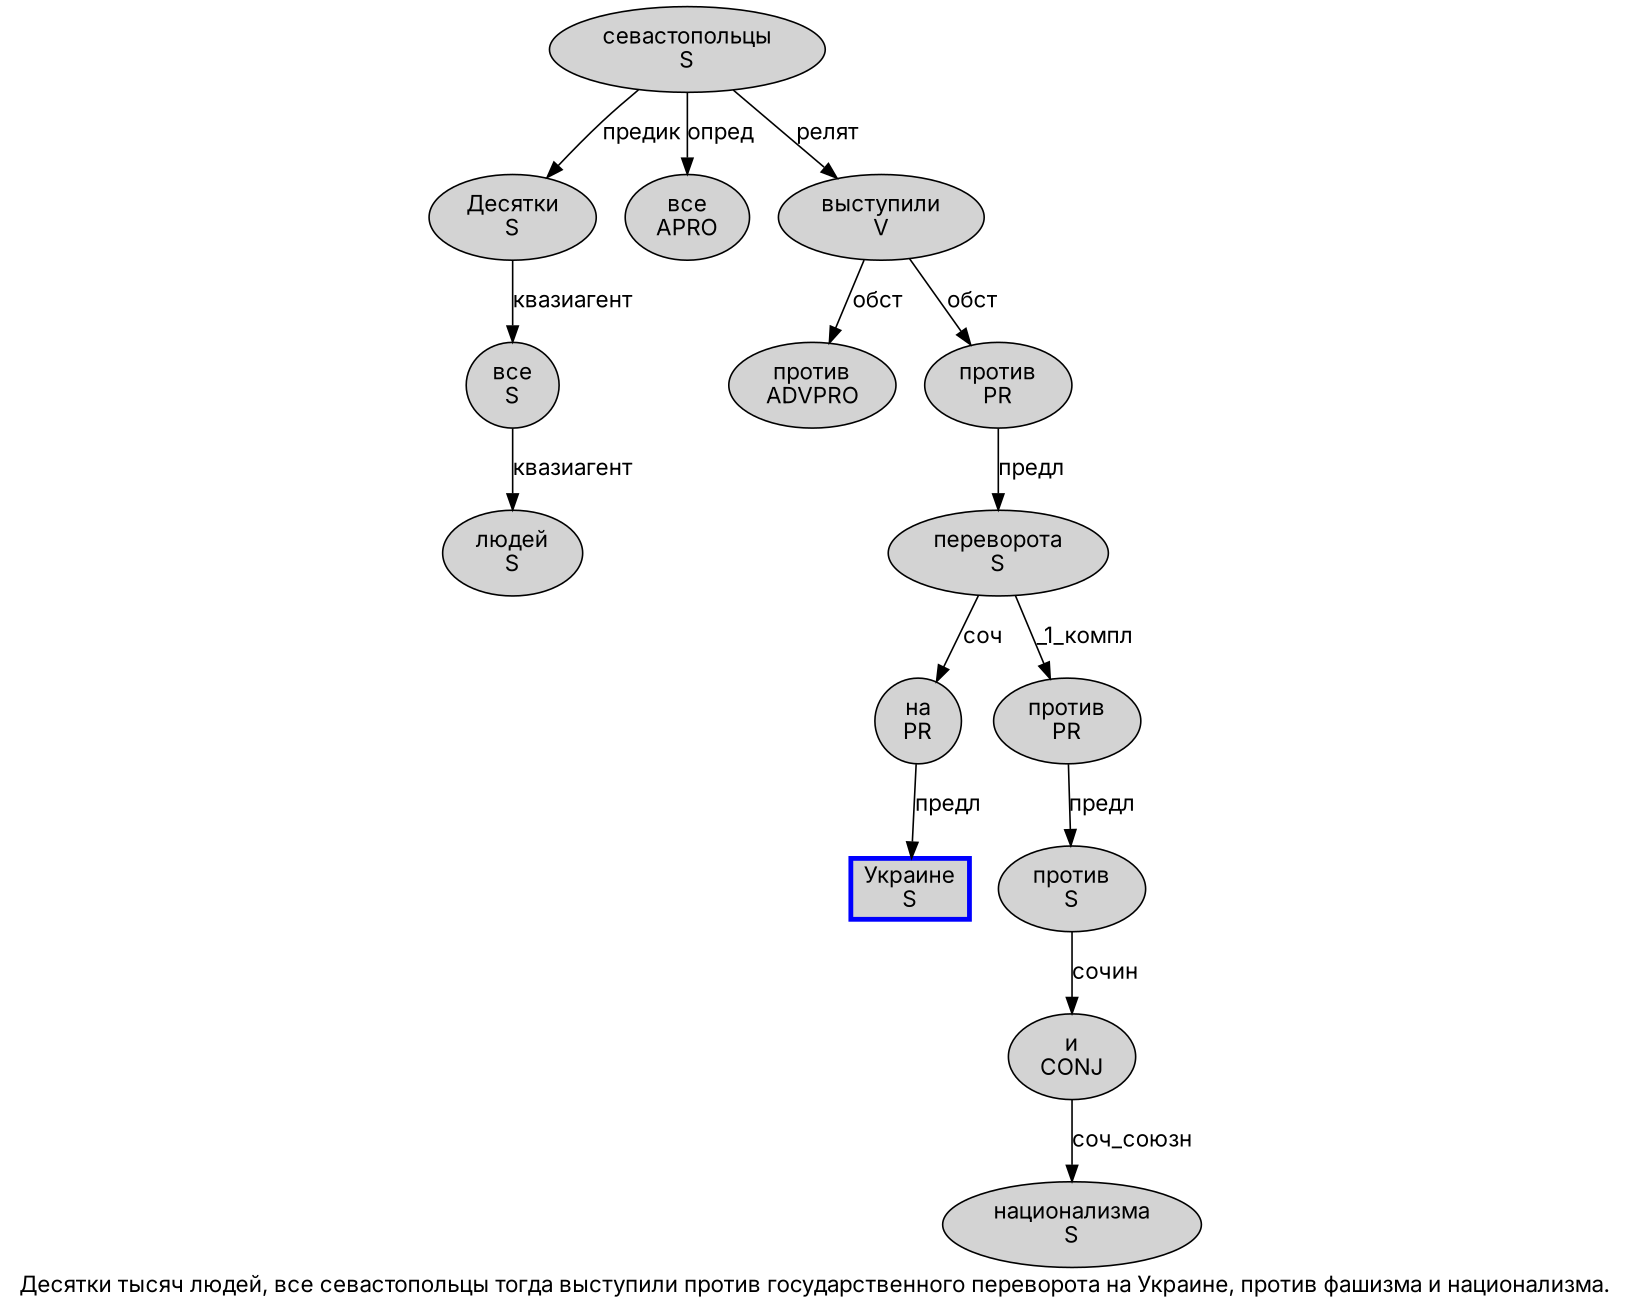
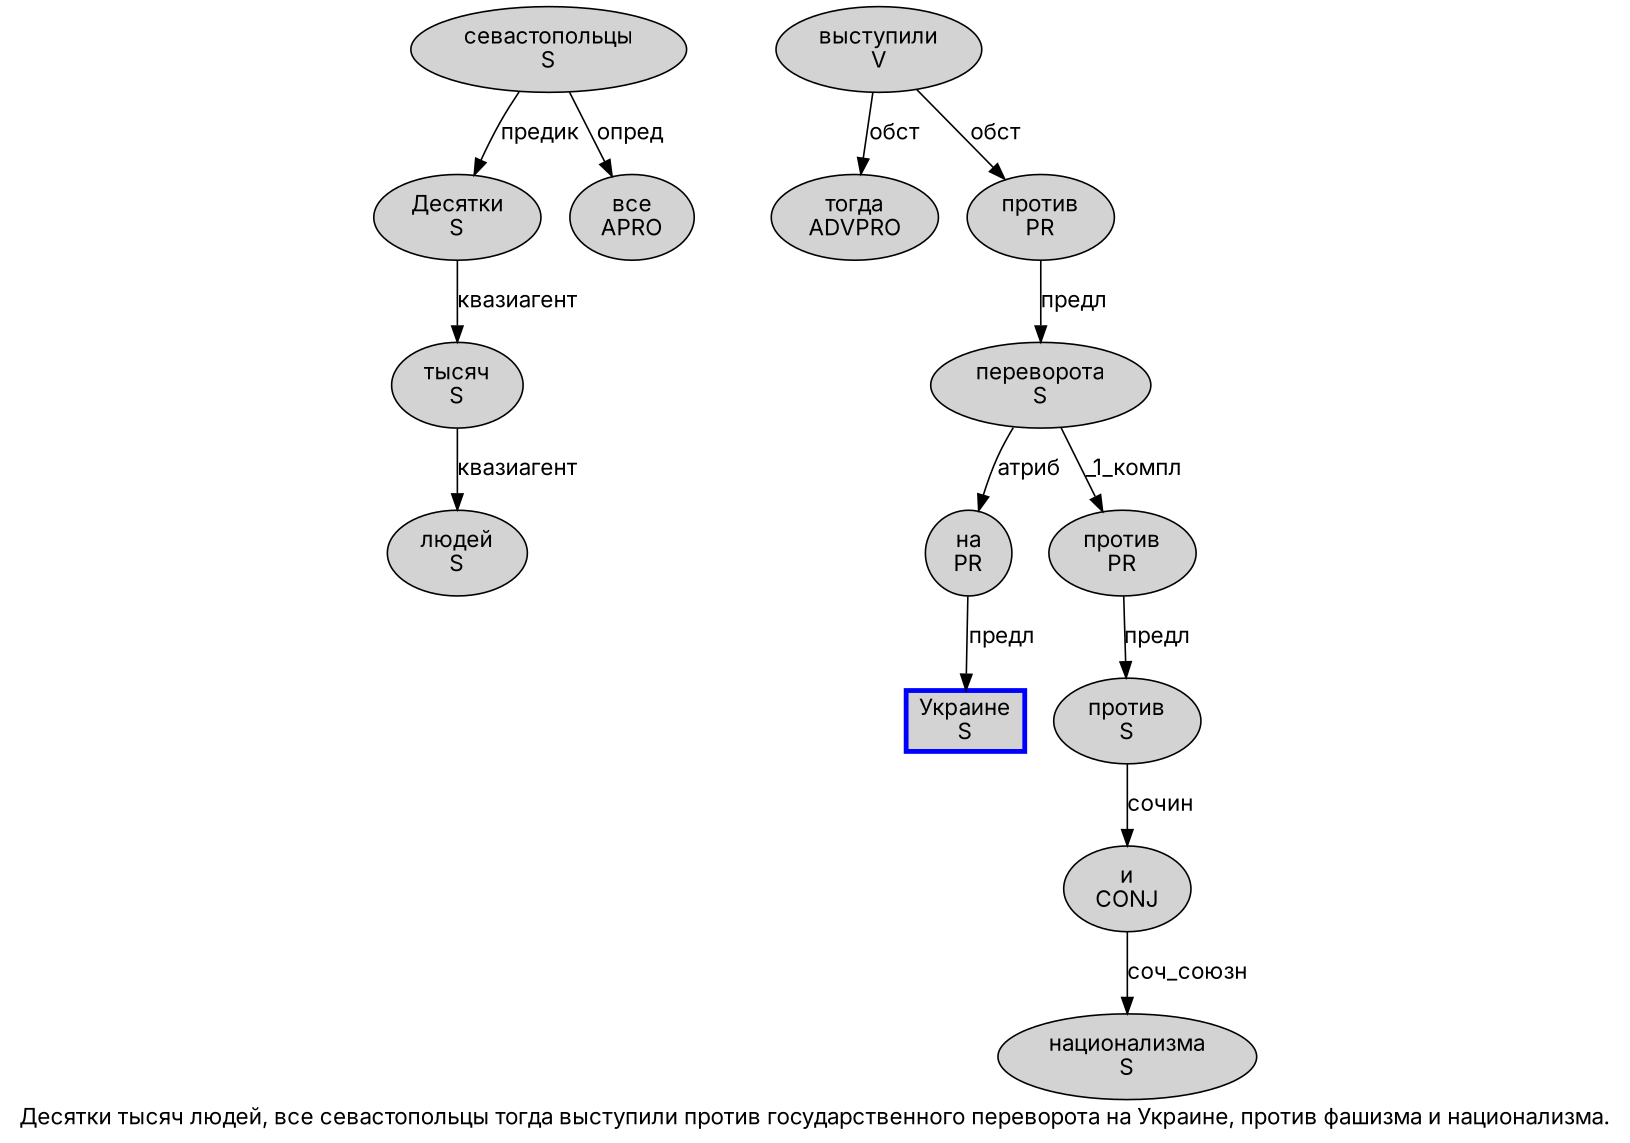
(779, 129) -> none
(513, 385) -> (457, 385)
(812, 385) -> (855, 217)
(983, 637) -> (1030, 469)
